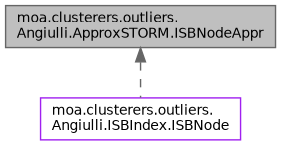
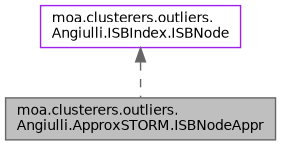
(141, 80) -> (141, 80)
